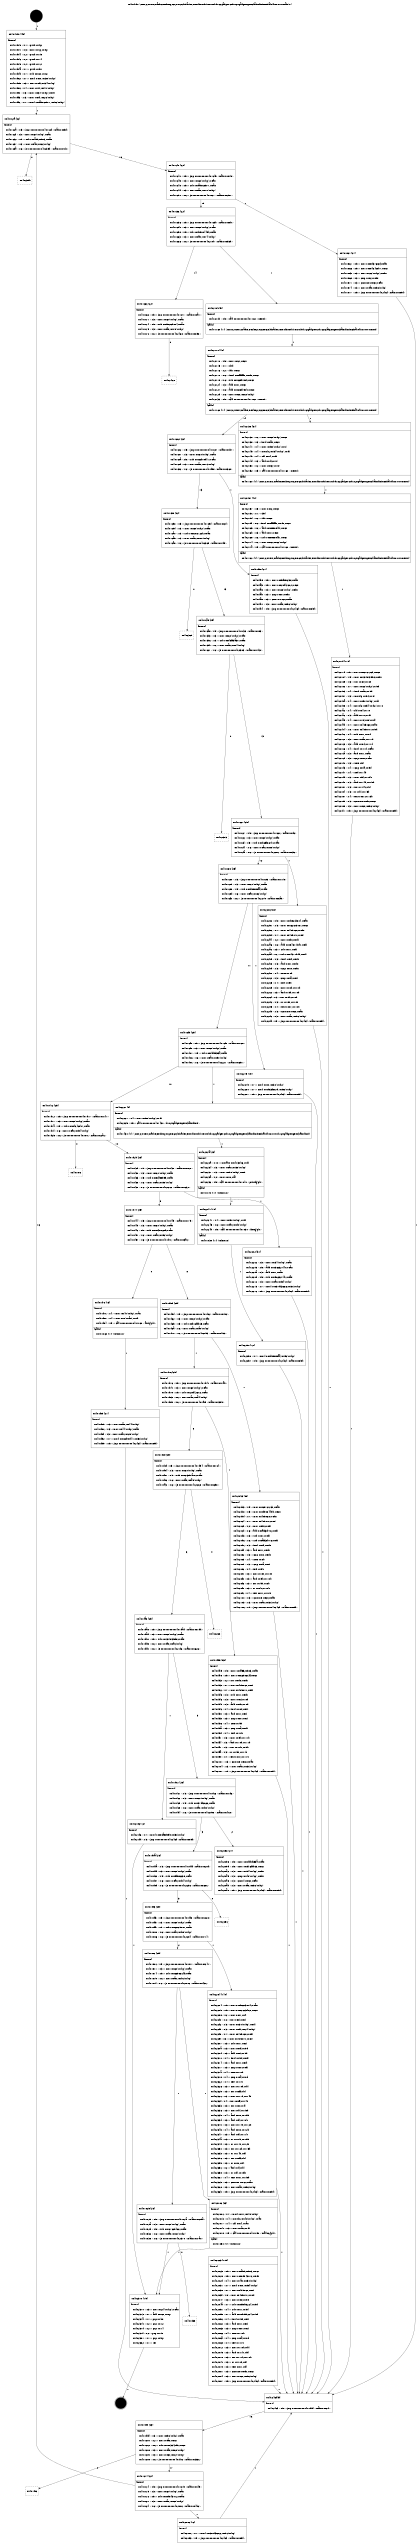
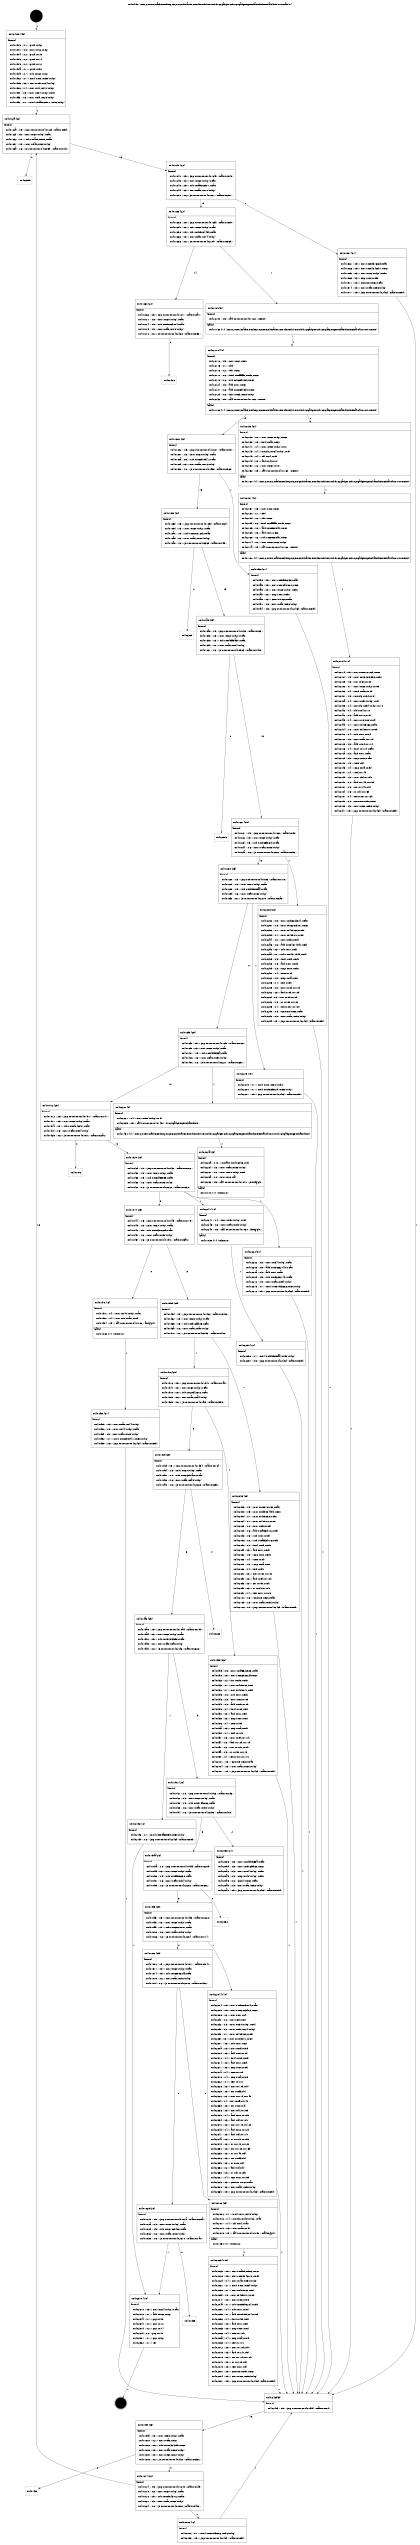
(231, 1200) -> (194, 1198)
(172, 2257) -> (243, 2252)
